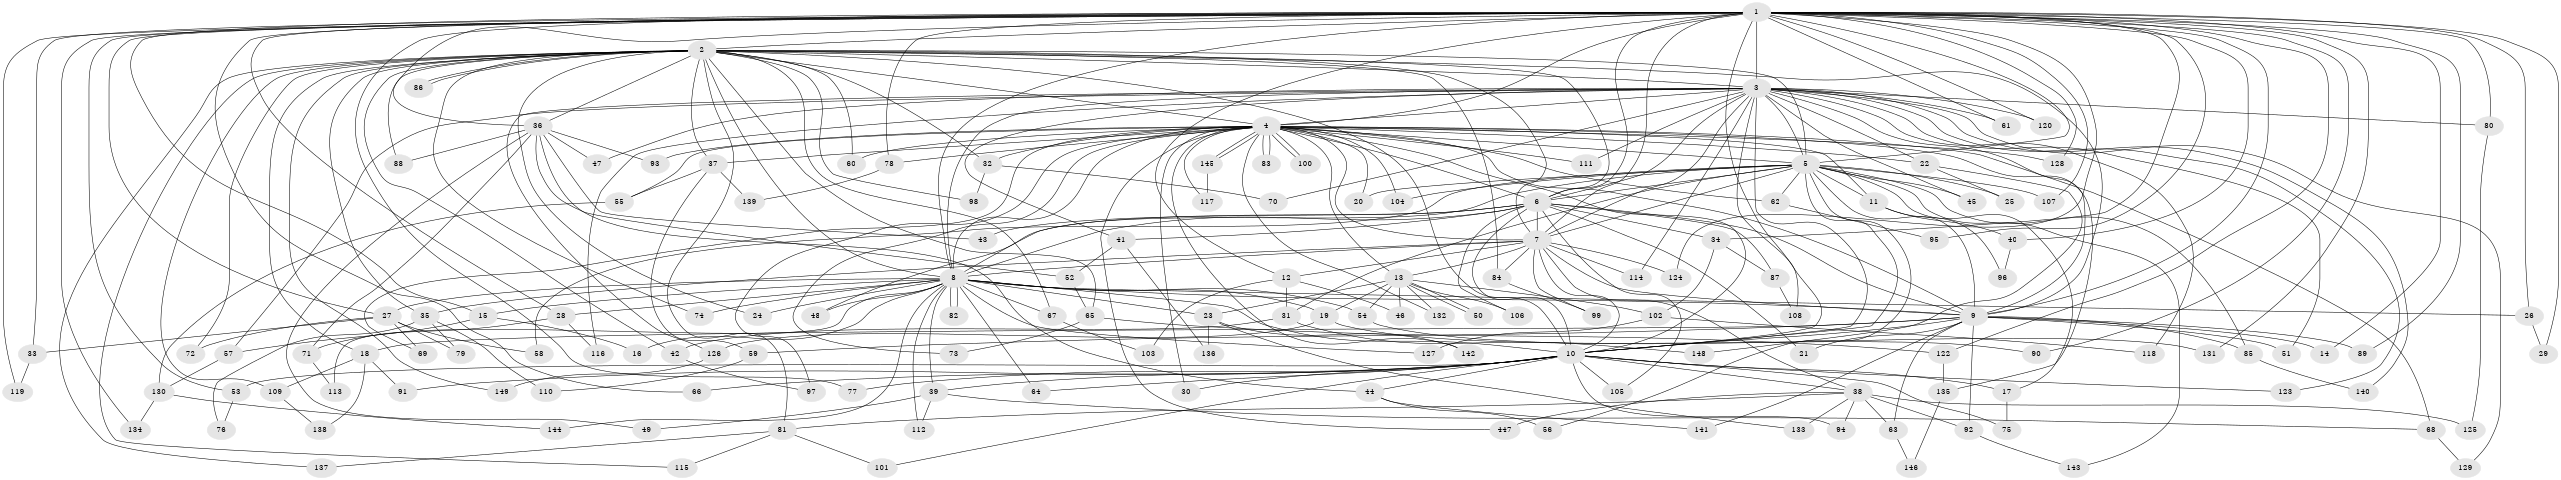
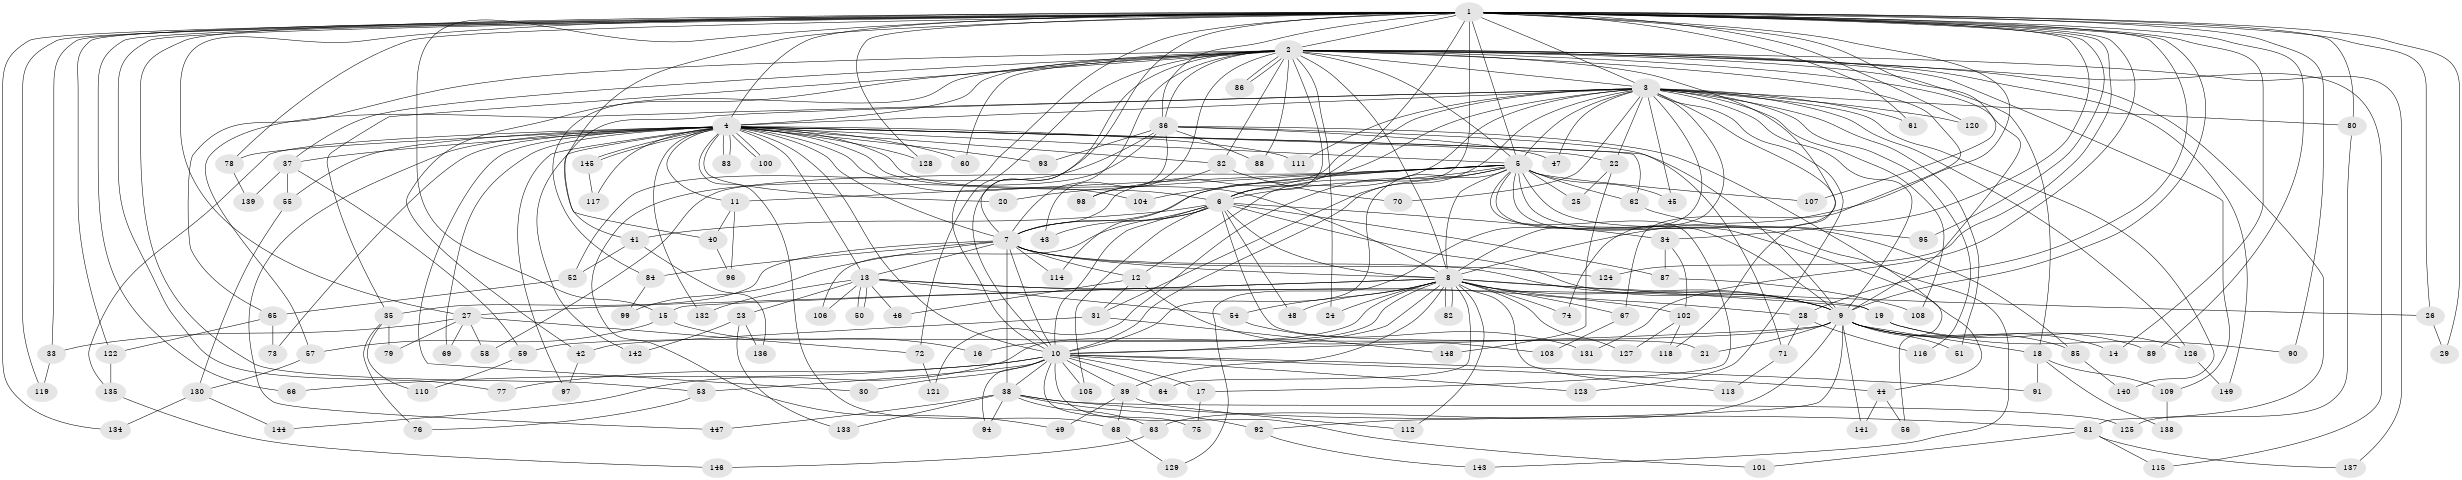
(1076, 296) -> none
none -> (934, 392)
